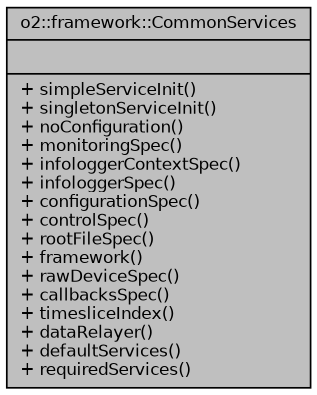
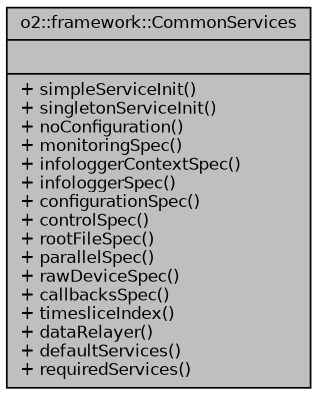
(82, 258) -> (87, 258)
